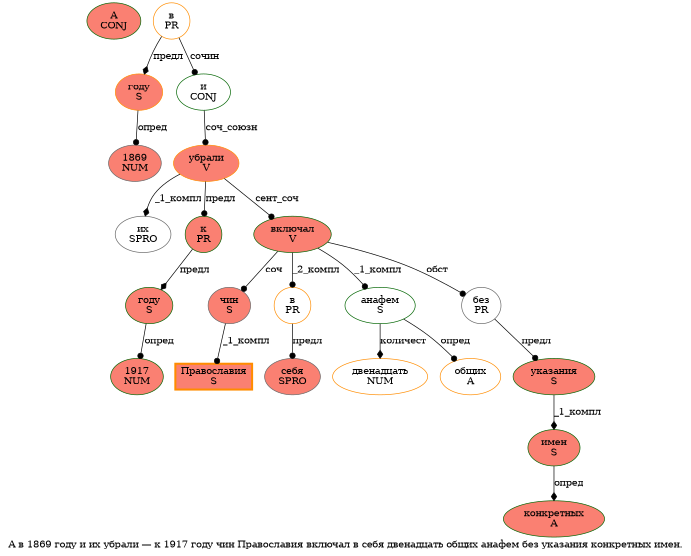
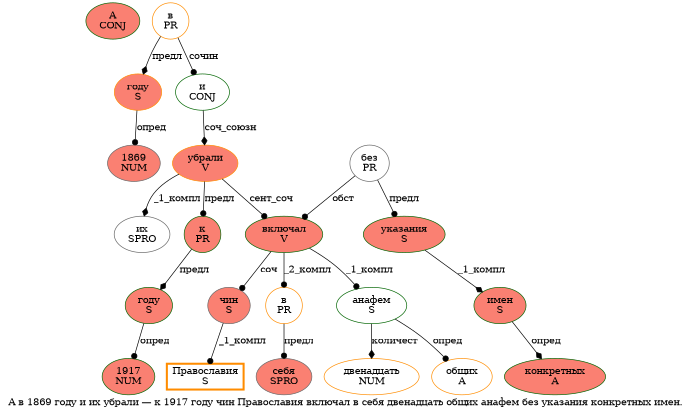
(205, 125) -> (204, 123)
(396, 262) -> (331, 195)
(214, 377) -> (205, 377)
